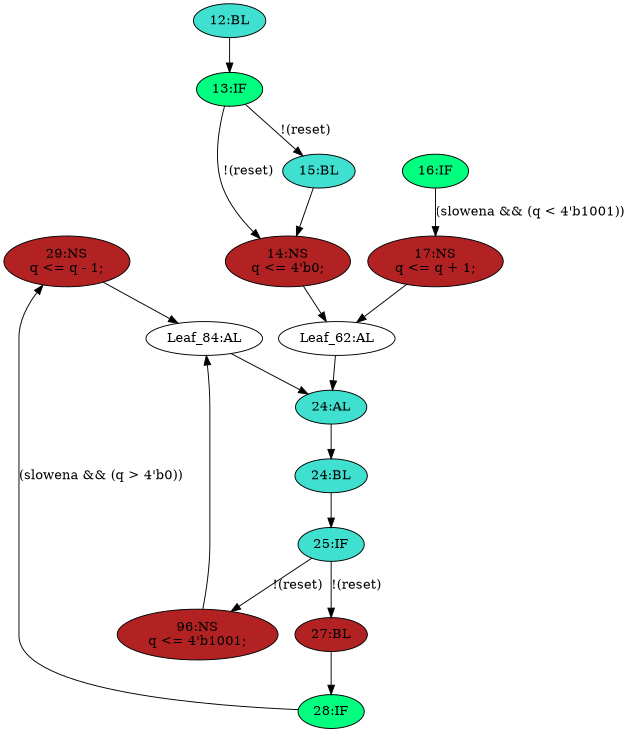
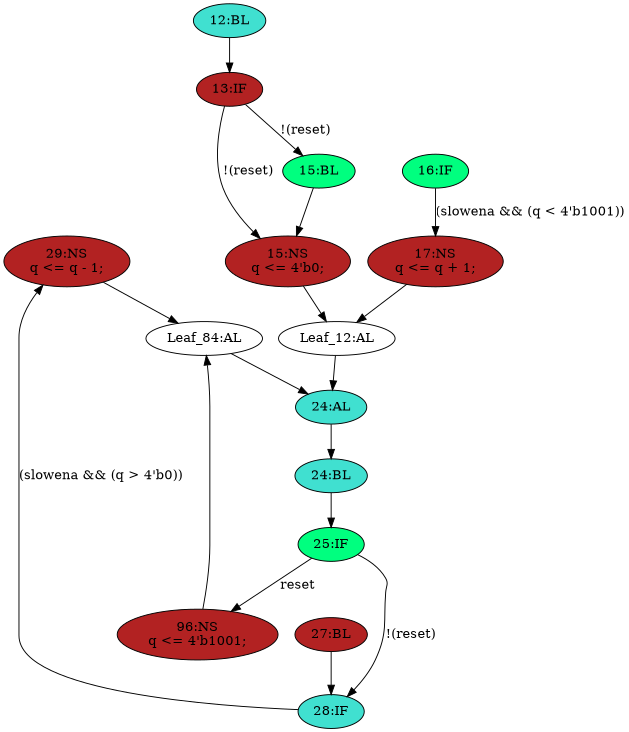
(230, 89) -> (230, 89)
(319, 171) -> (319, 171)
(288, 261) -> (288, 261)
(337, 338) -> (337, 338)
(331, 544) -> (331, 544)
(298, 585) -> (298, 585)
(331, 585) -> (385, 620)
(331, 712) -> (331, 712)
